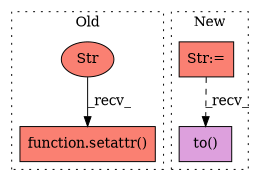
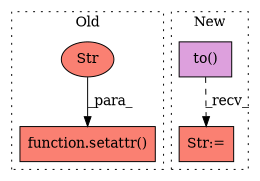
(206, 97) -> (206, 97)
(110, 102) -> (110, 102)
